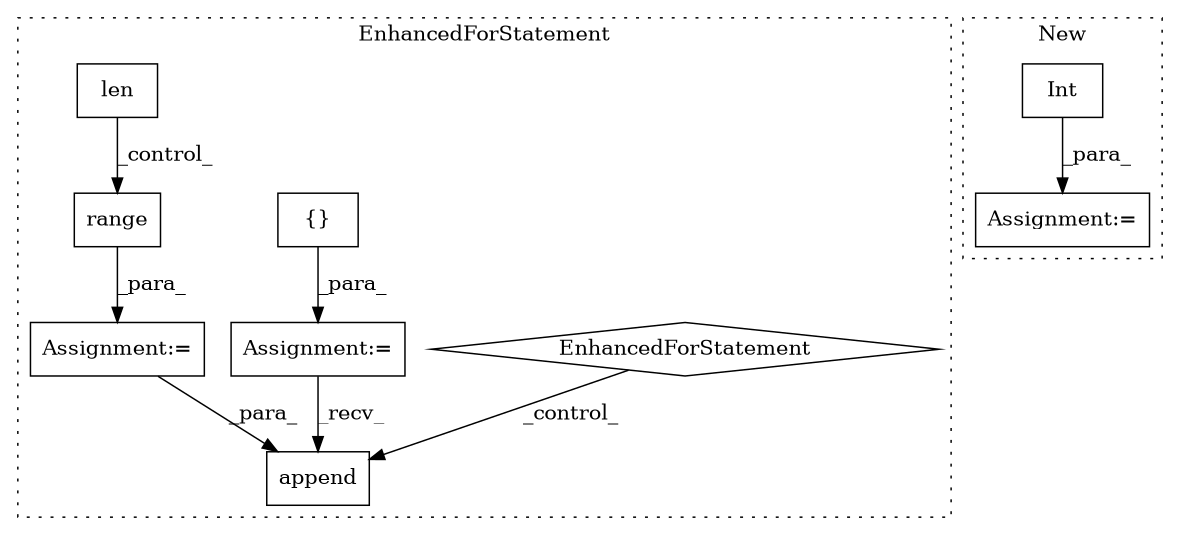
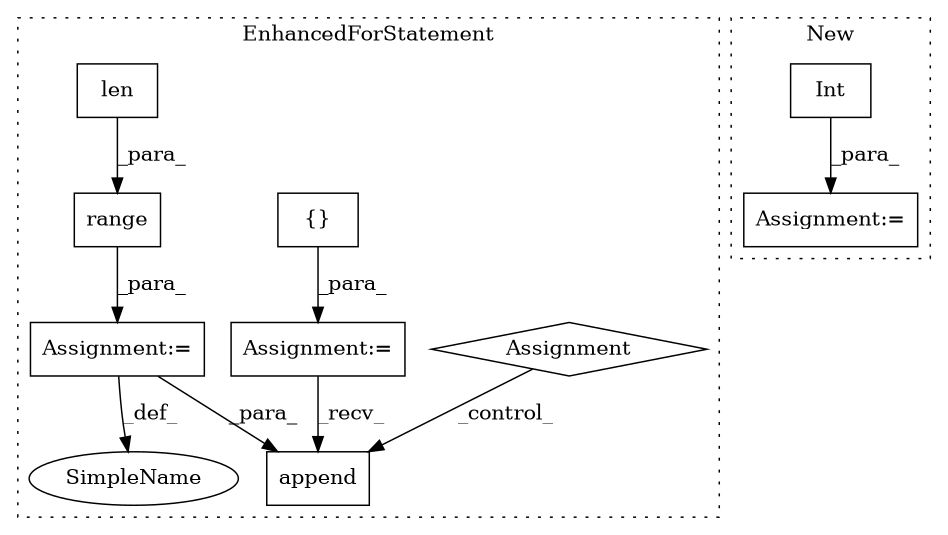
(165, 155) -> (152, 155)
(685, 349) -> (569, 349)
none -> (134, 479)
